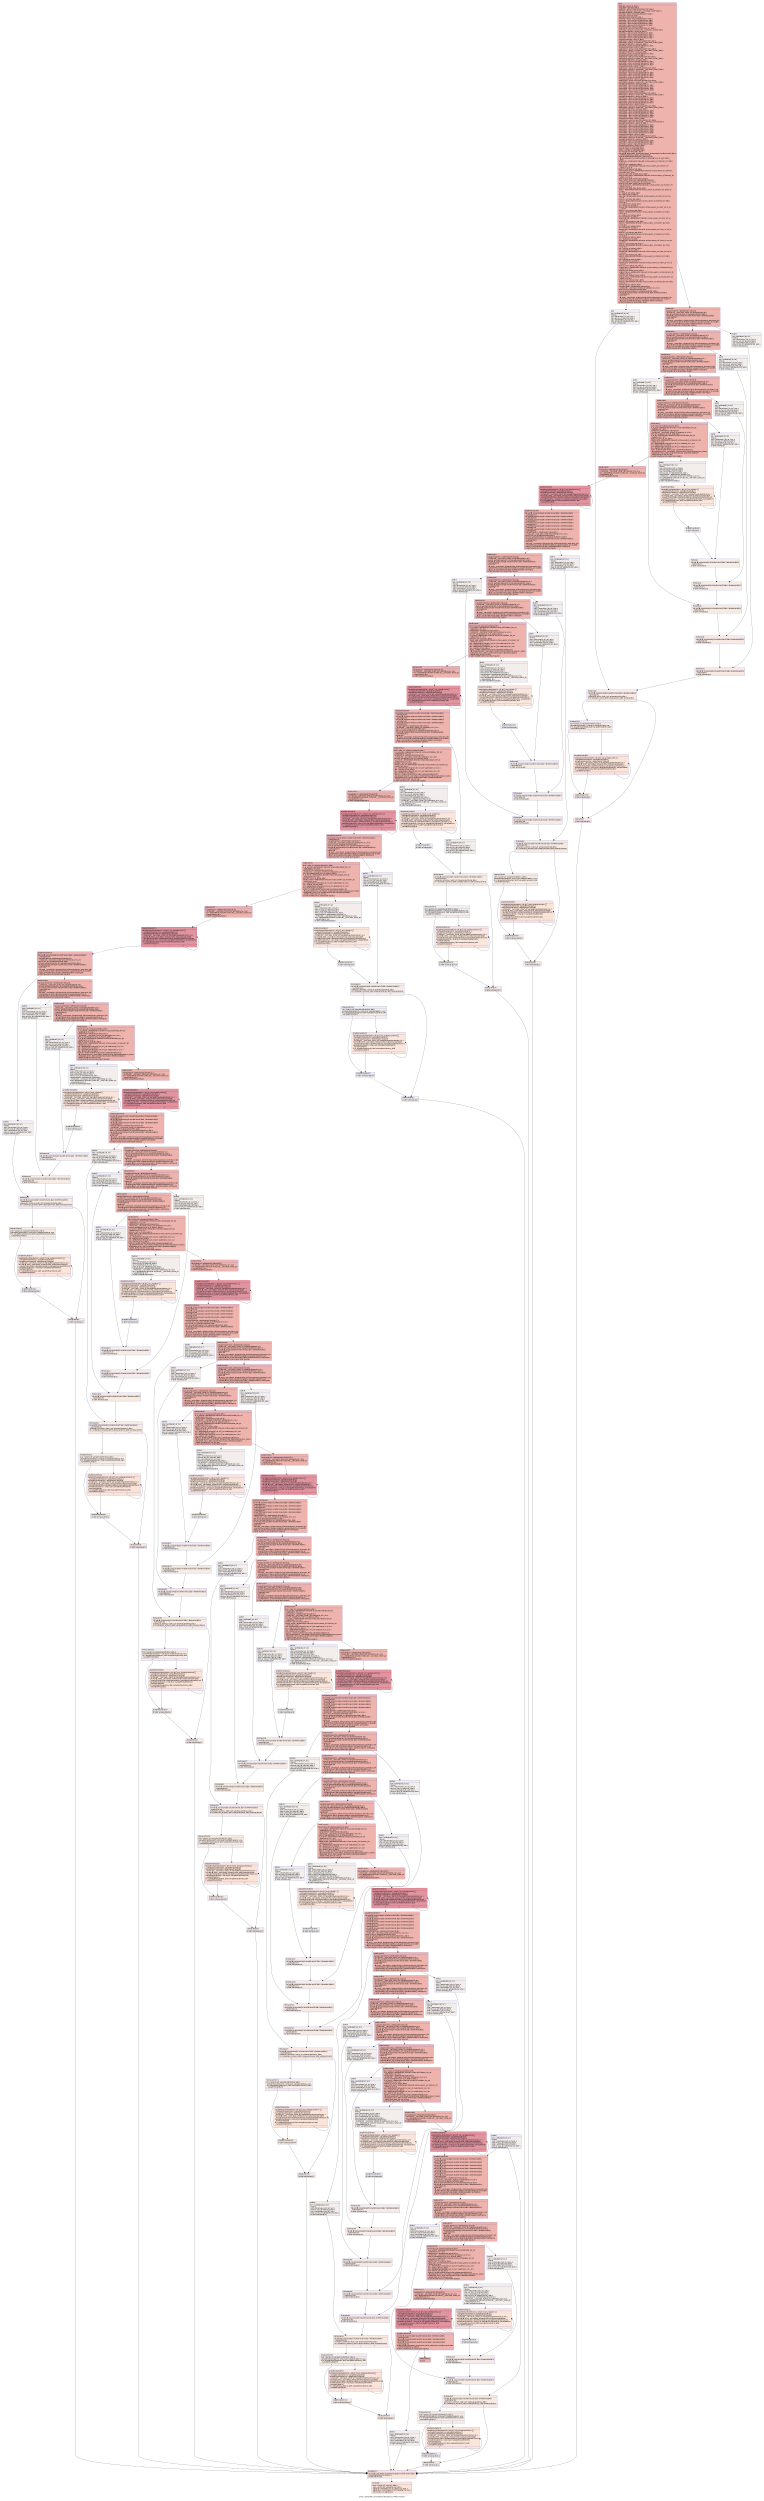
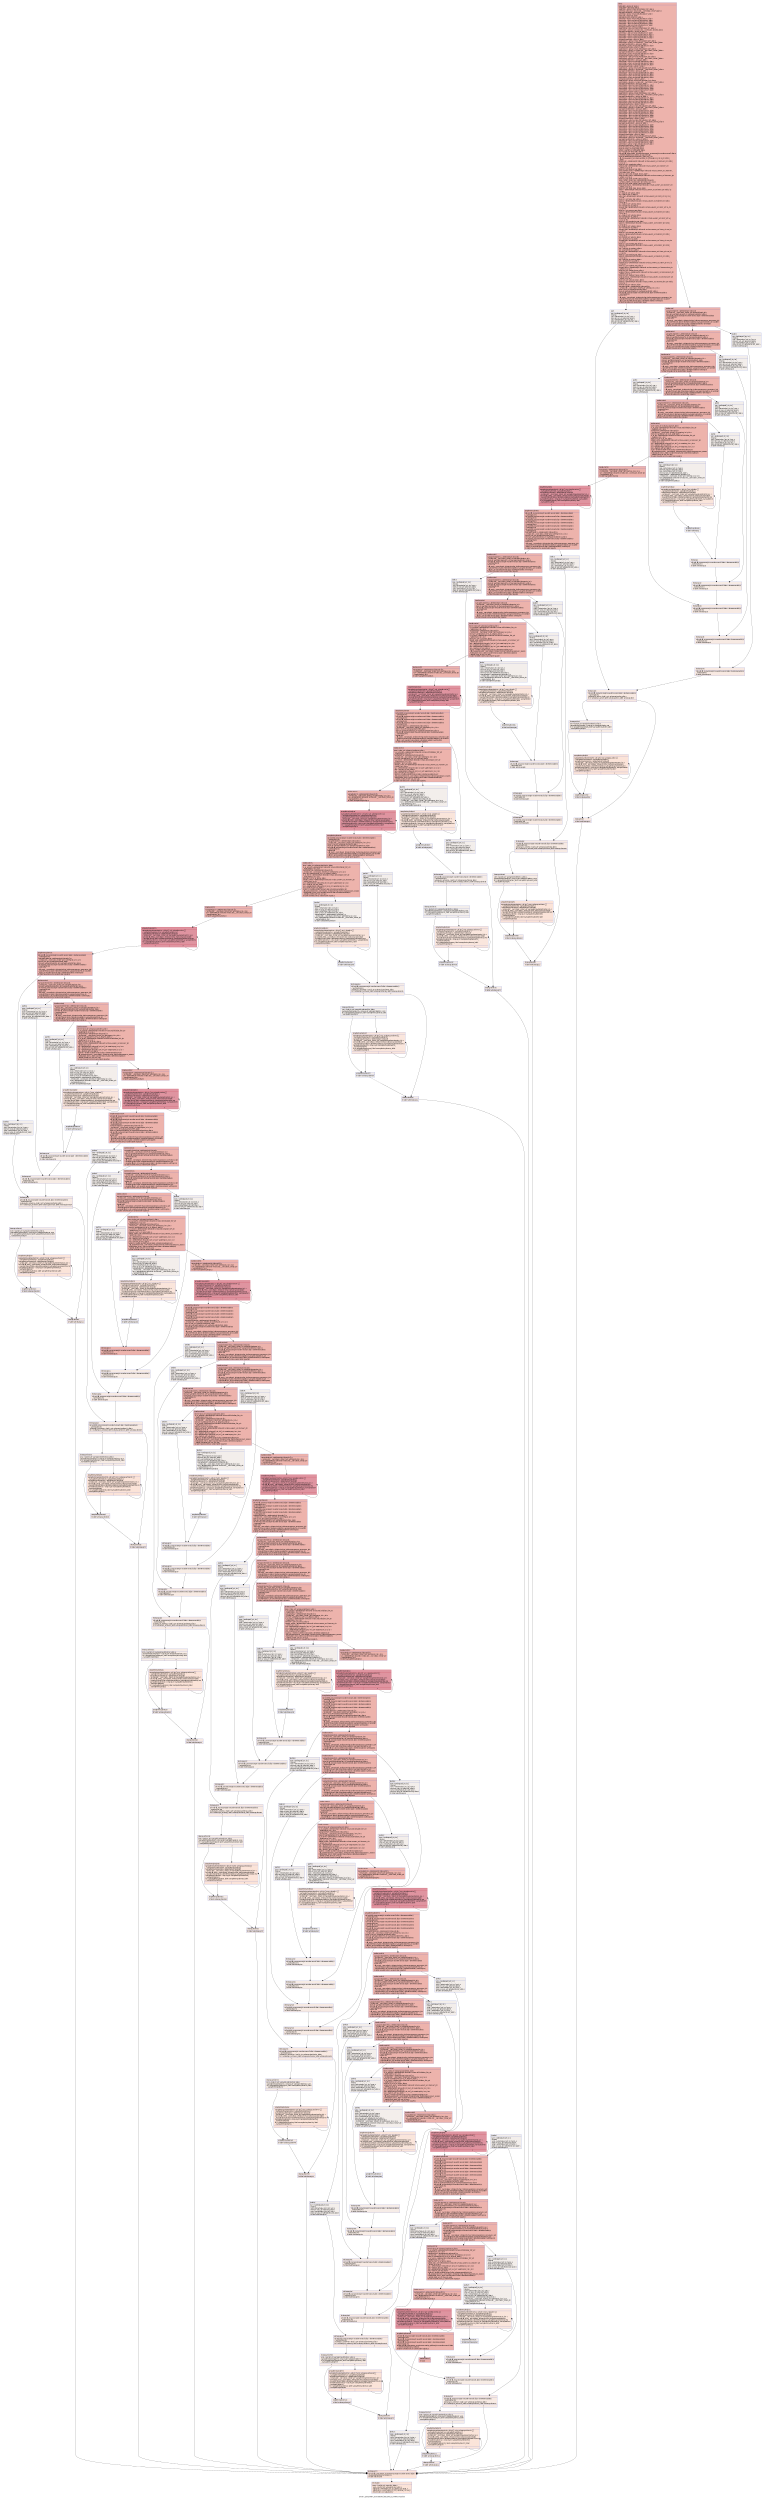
(125, 1351) -> (125, 1351)
